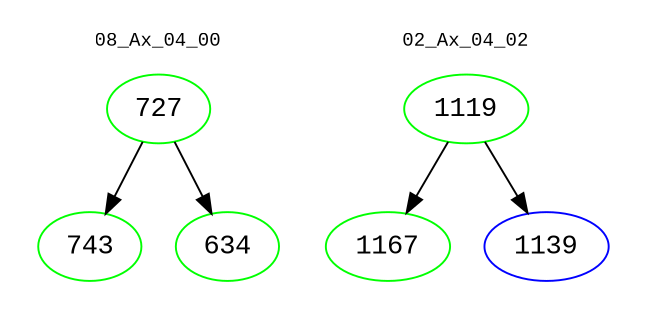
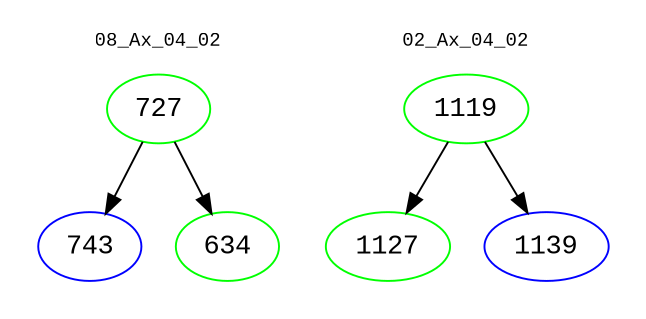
(159, 41) -> (159, 41)
(90, 247) -> (90, 247)
(388, 247) -> (388, 247)
